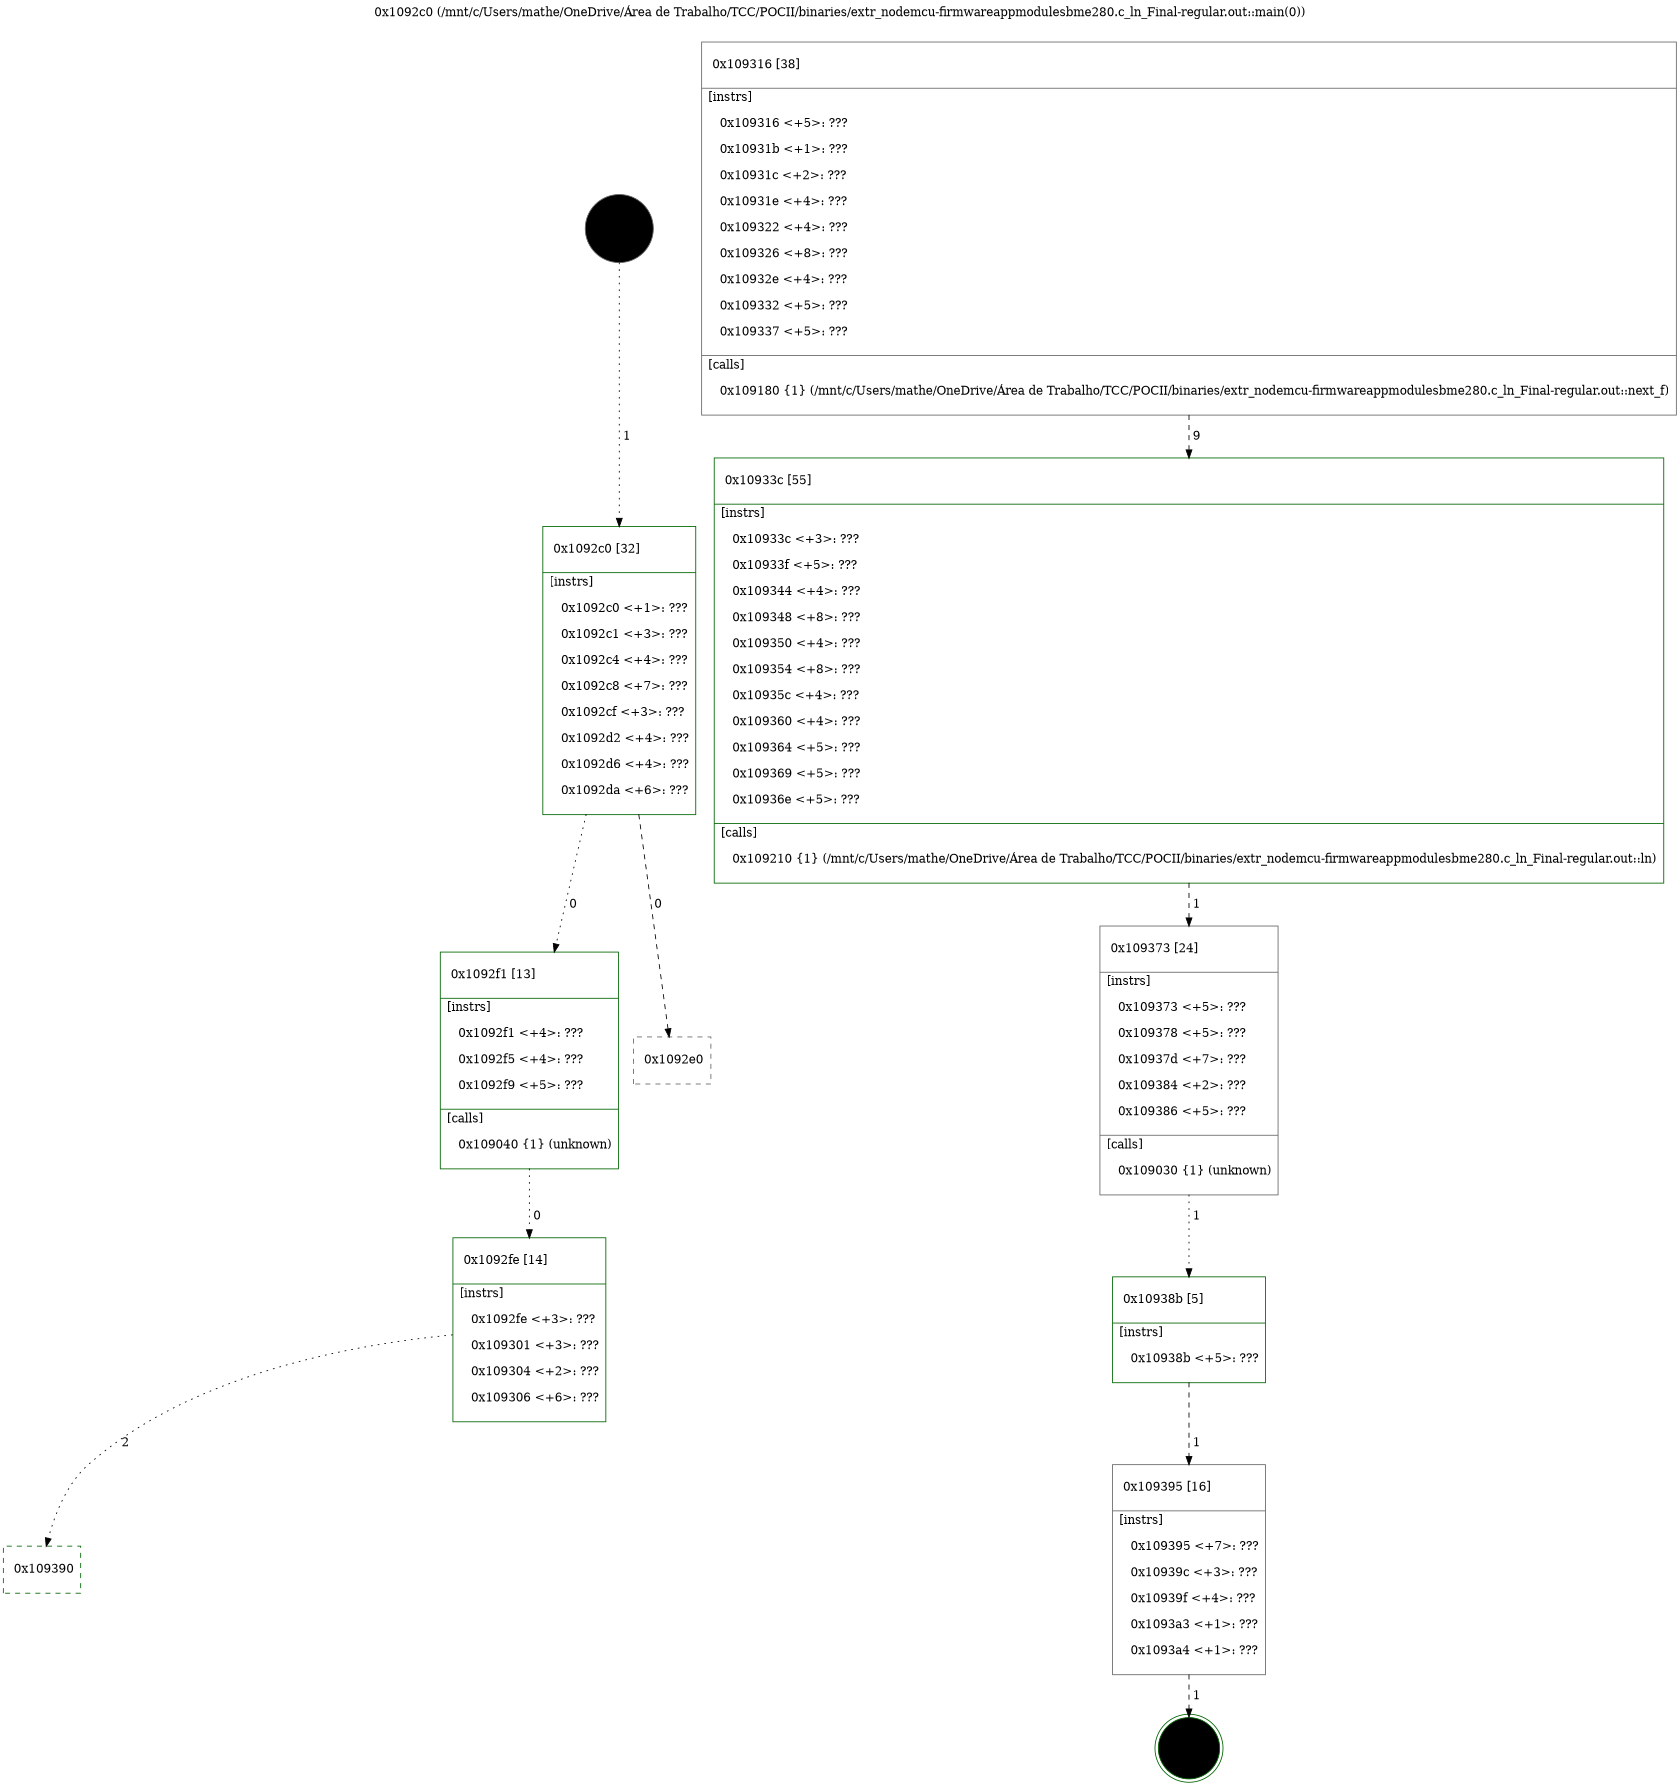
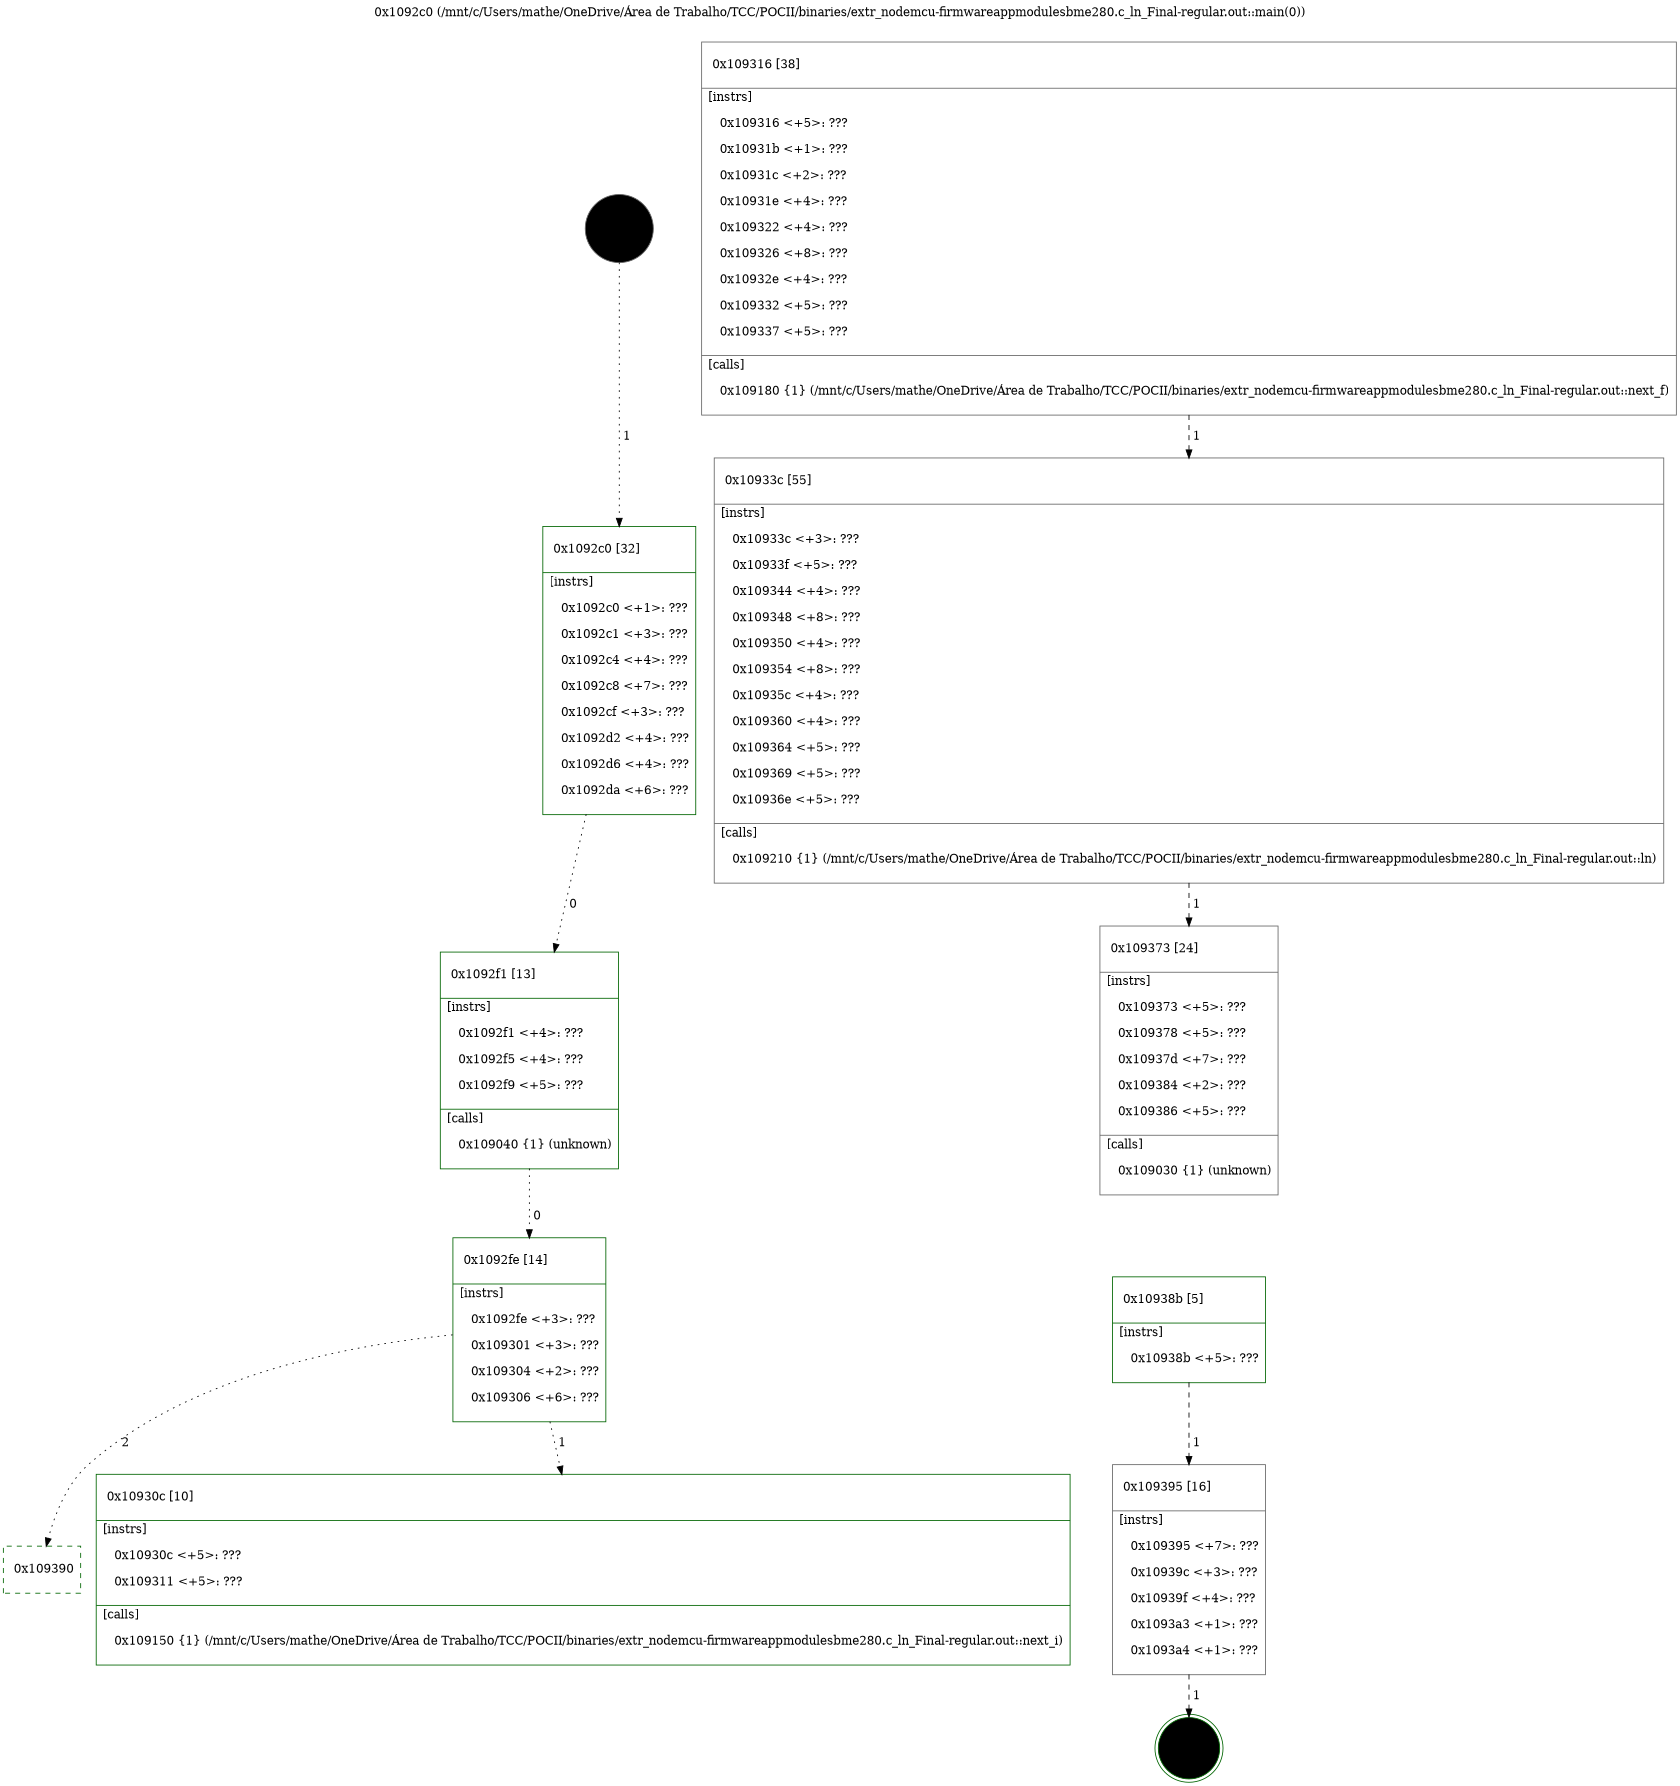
(1195, 437) -> (1195, 437)
(1189, 671) -> (1189, 671)
(672, 1060) -> none
(1189, 1232) -> none
none -> (583, 1570)
